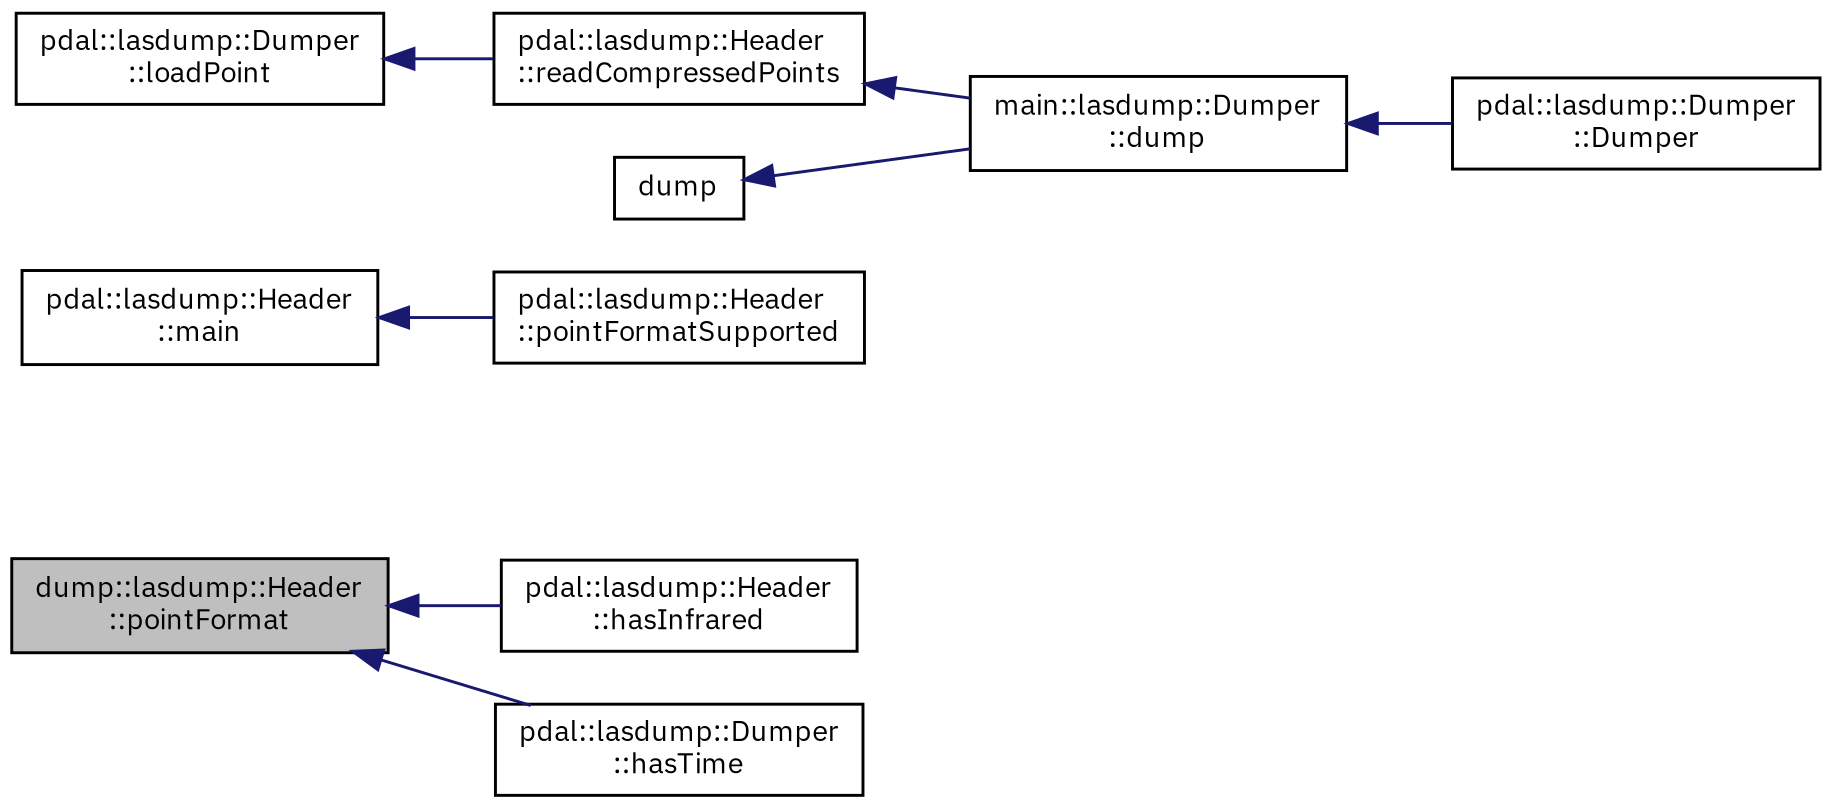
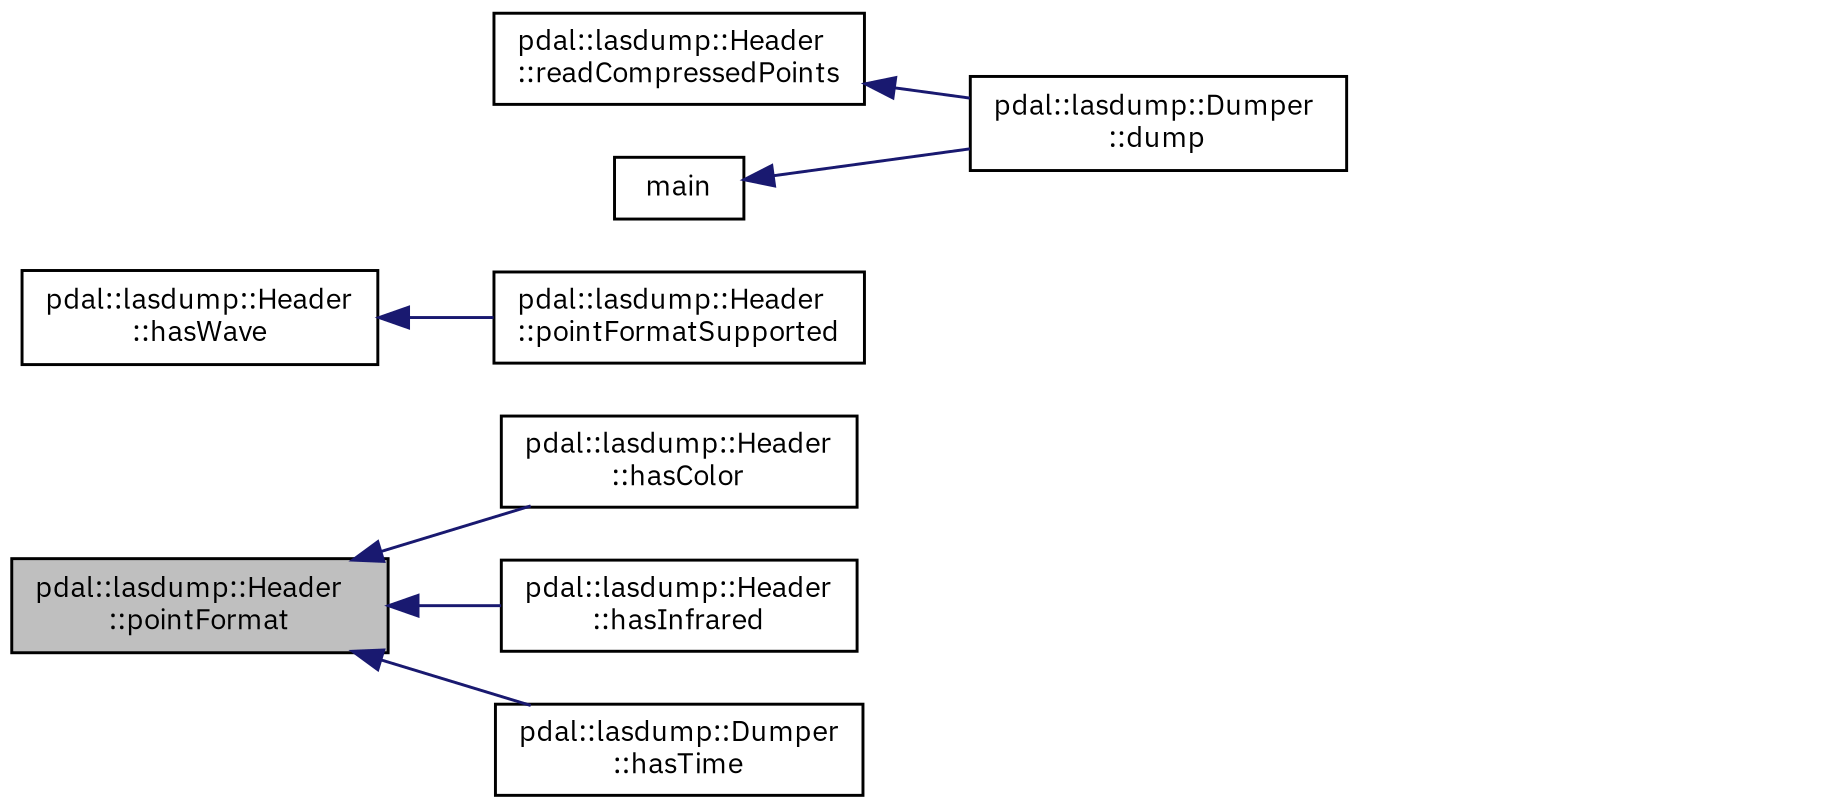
(200, 59) -> none
(1158, 123) -> (1158, 123)
(1636, 123) -> none
(679, 188) -> (679, 188)
(200, 318) -> (200, 318)
none -> (679, 462)
(200, 606) -> (200, 606)
